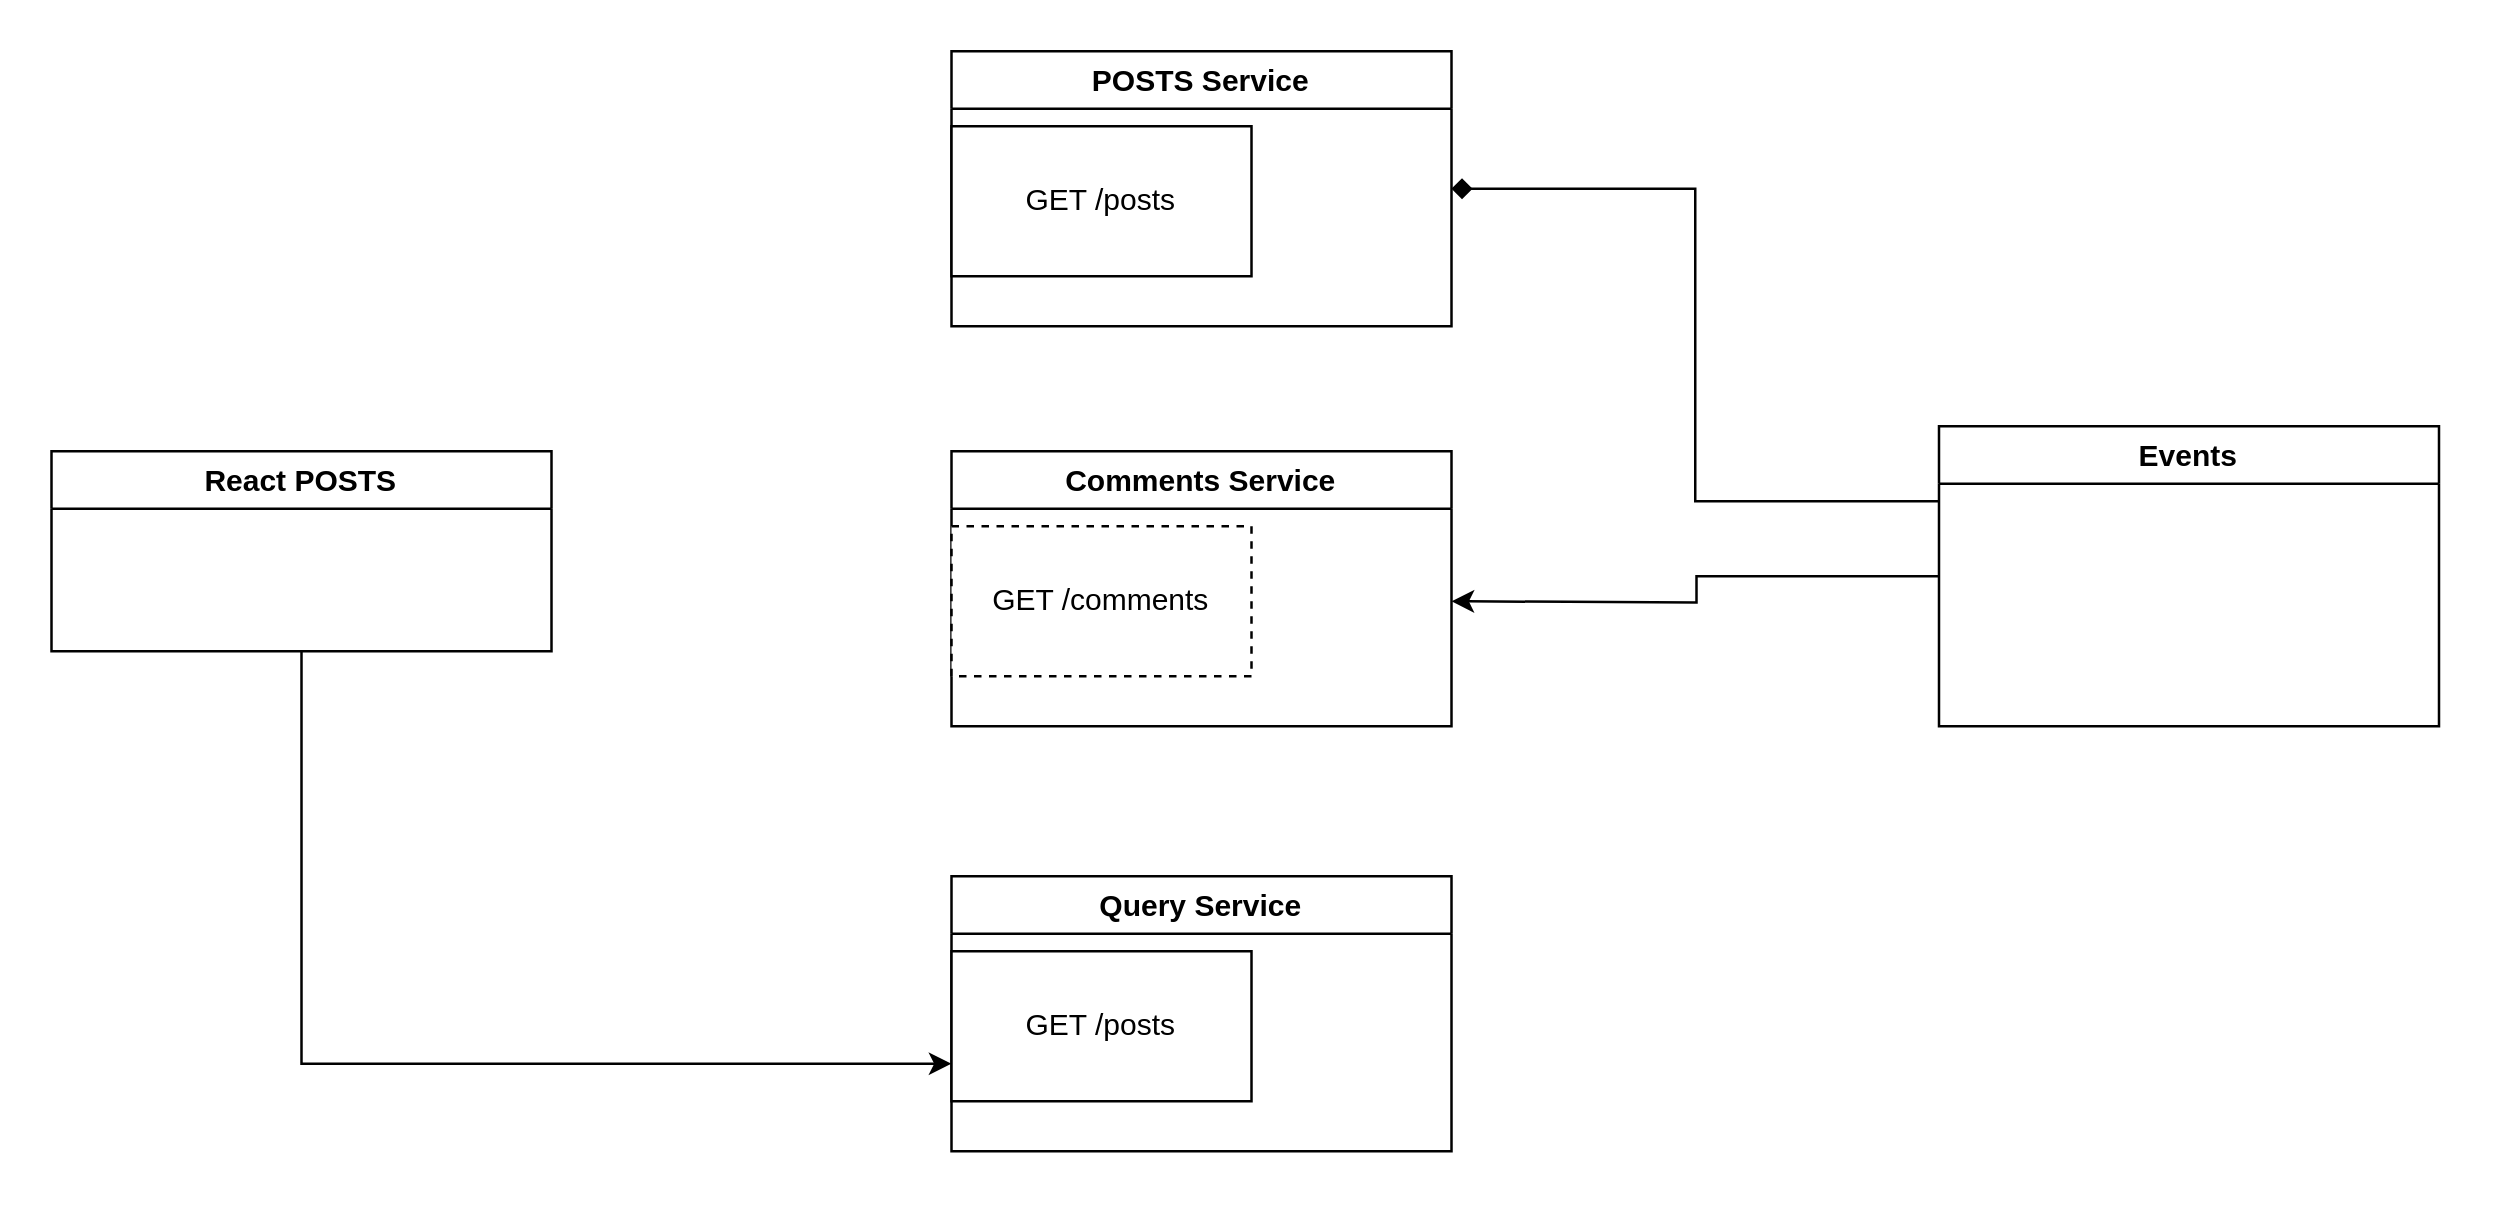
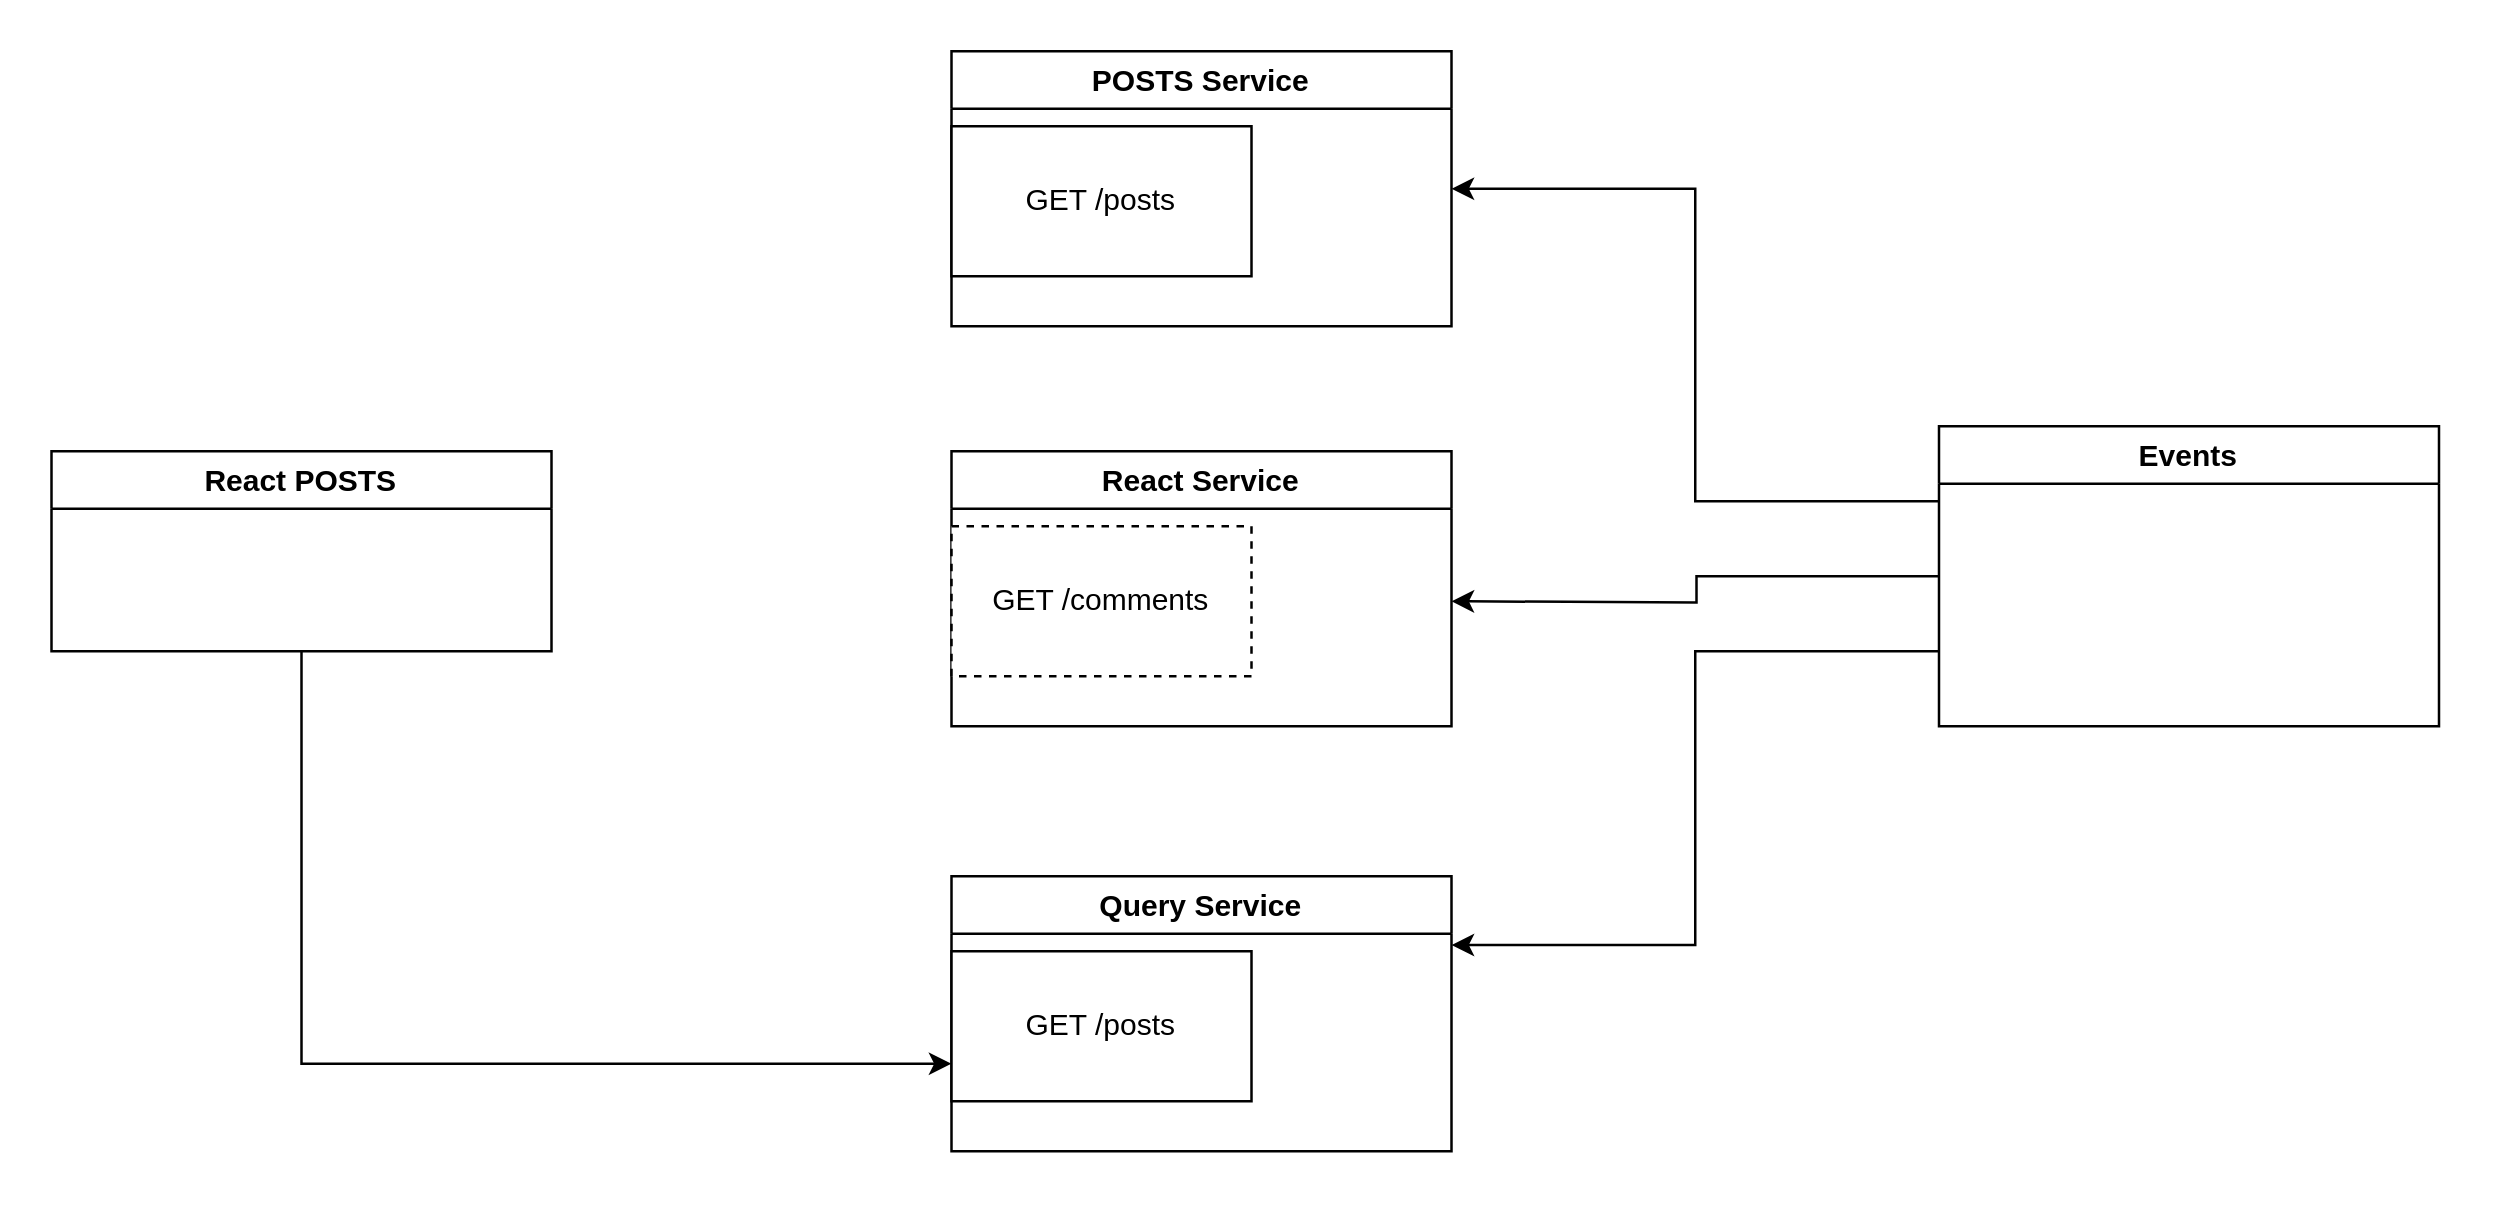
(1472, 189) -> (1470, 189)
(1200, 481) -> (1200, 481)
none -> (1695, 793)
